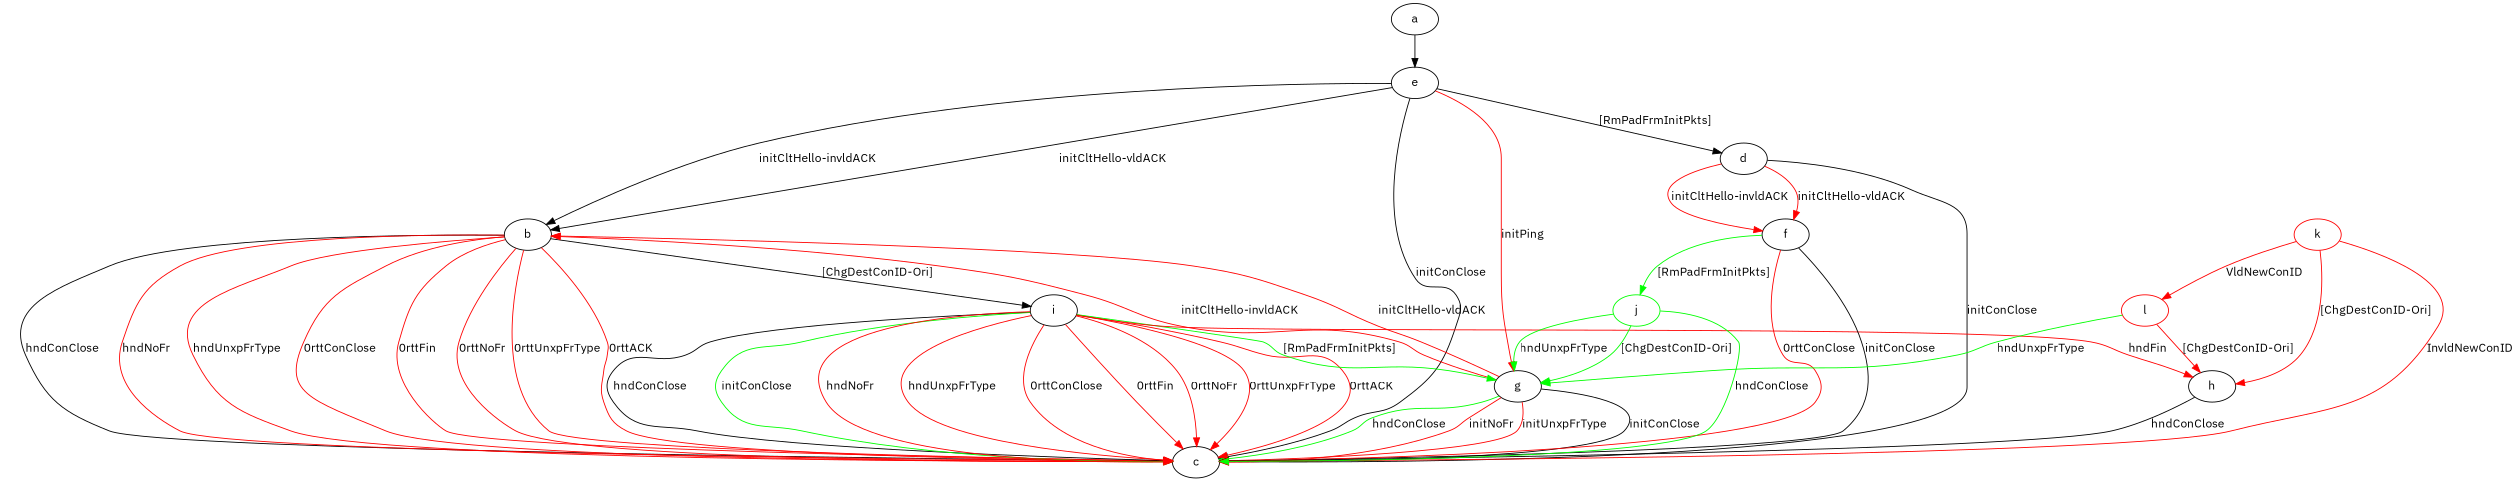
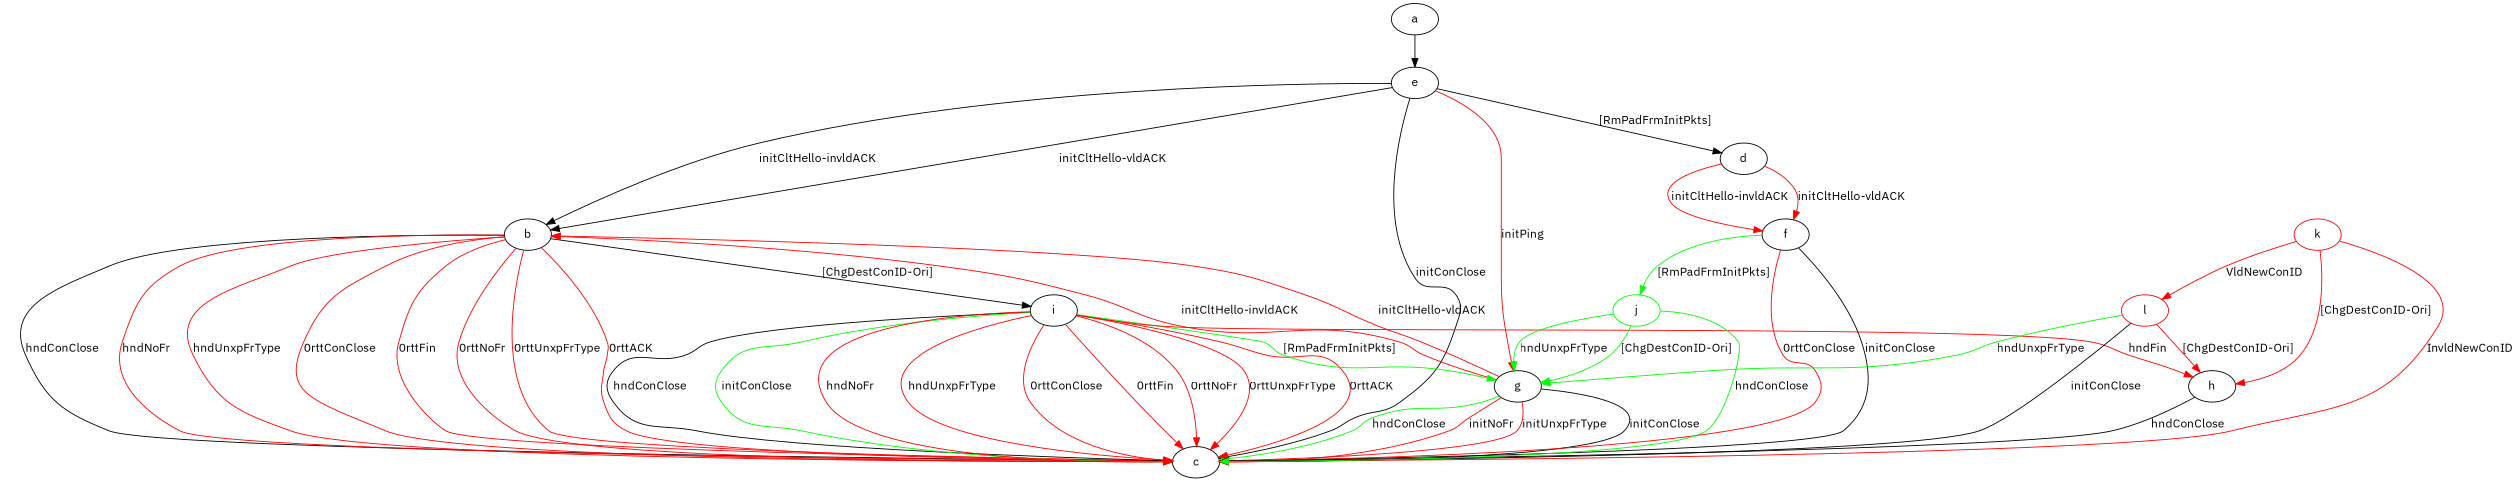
(1849, 434) -> (1932, 439)
